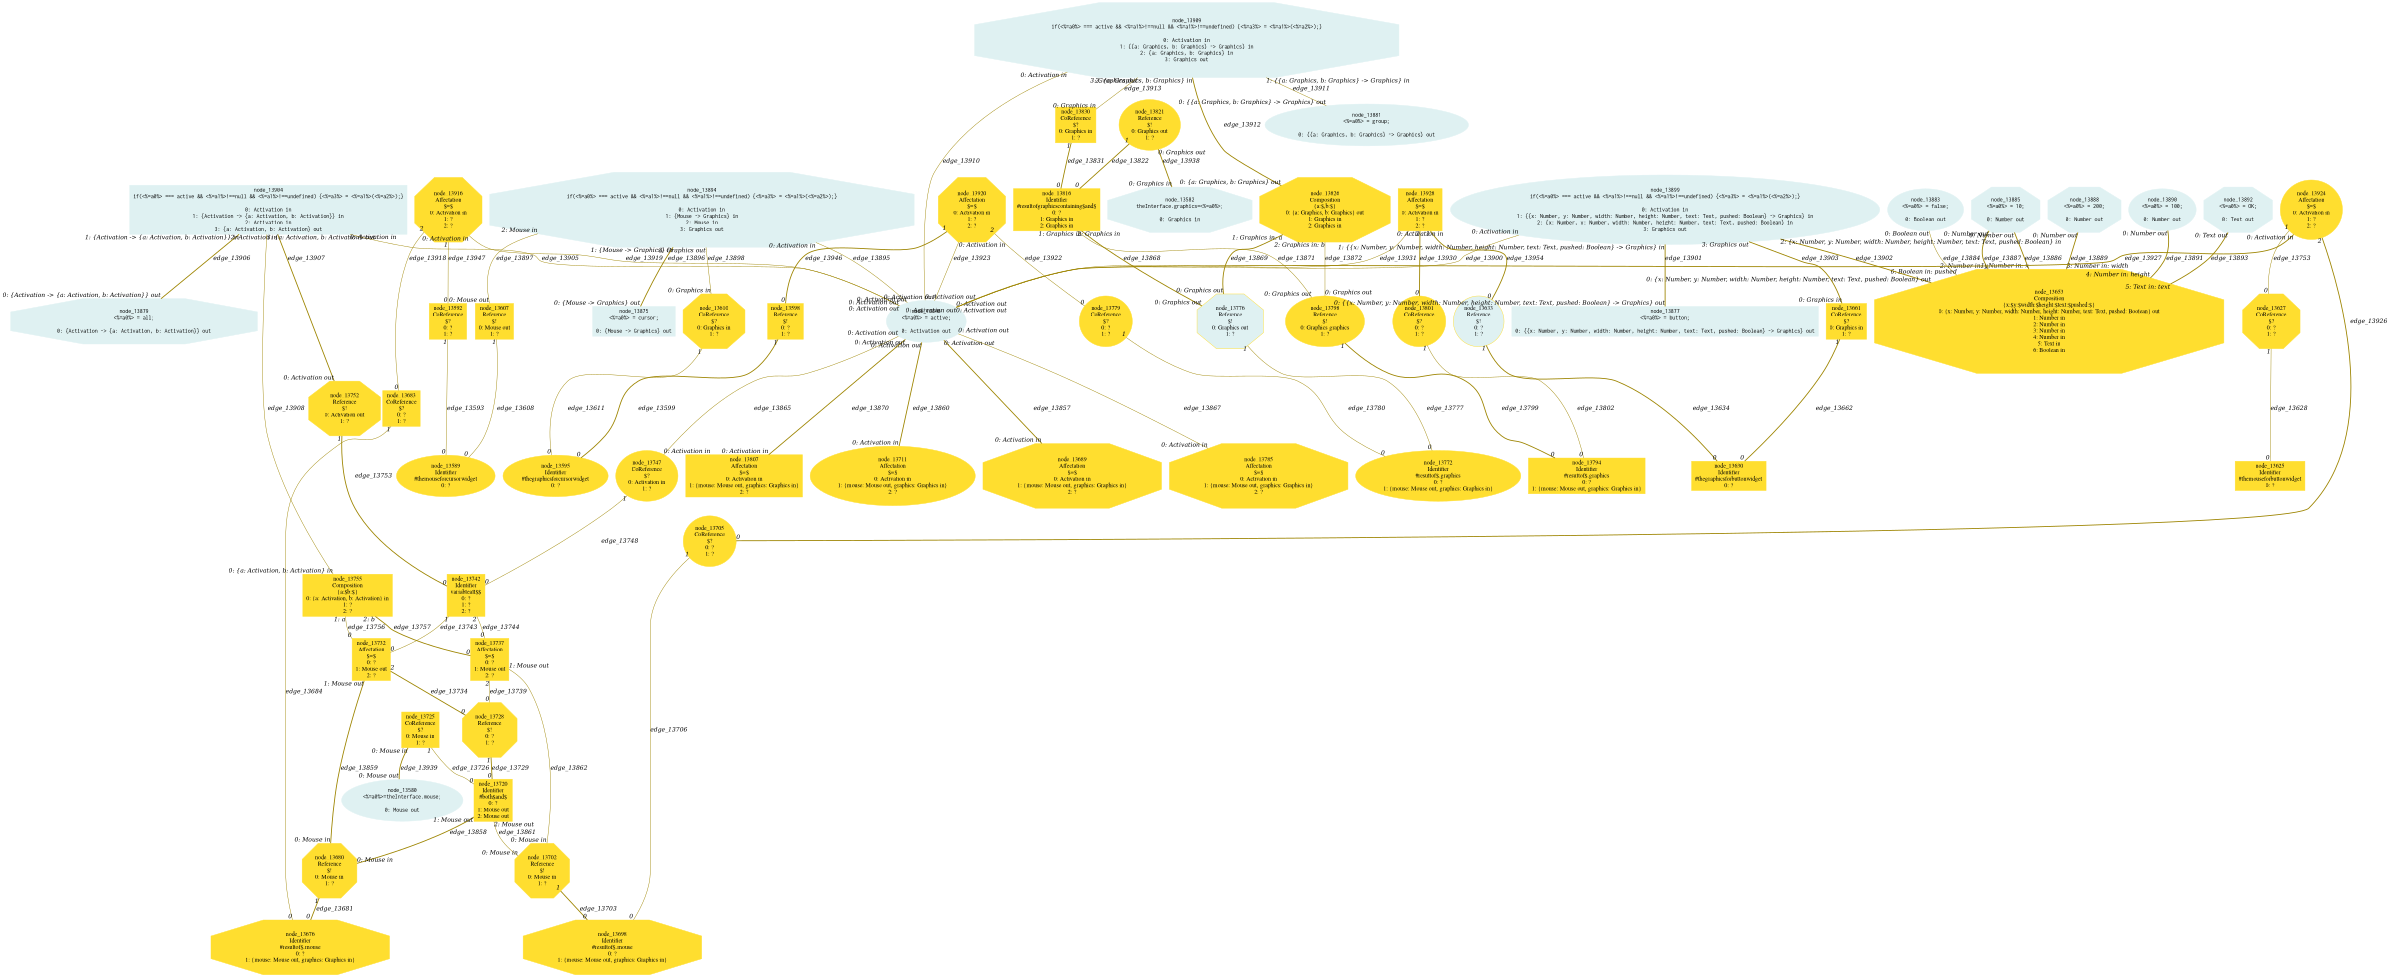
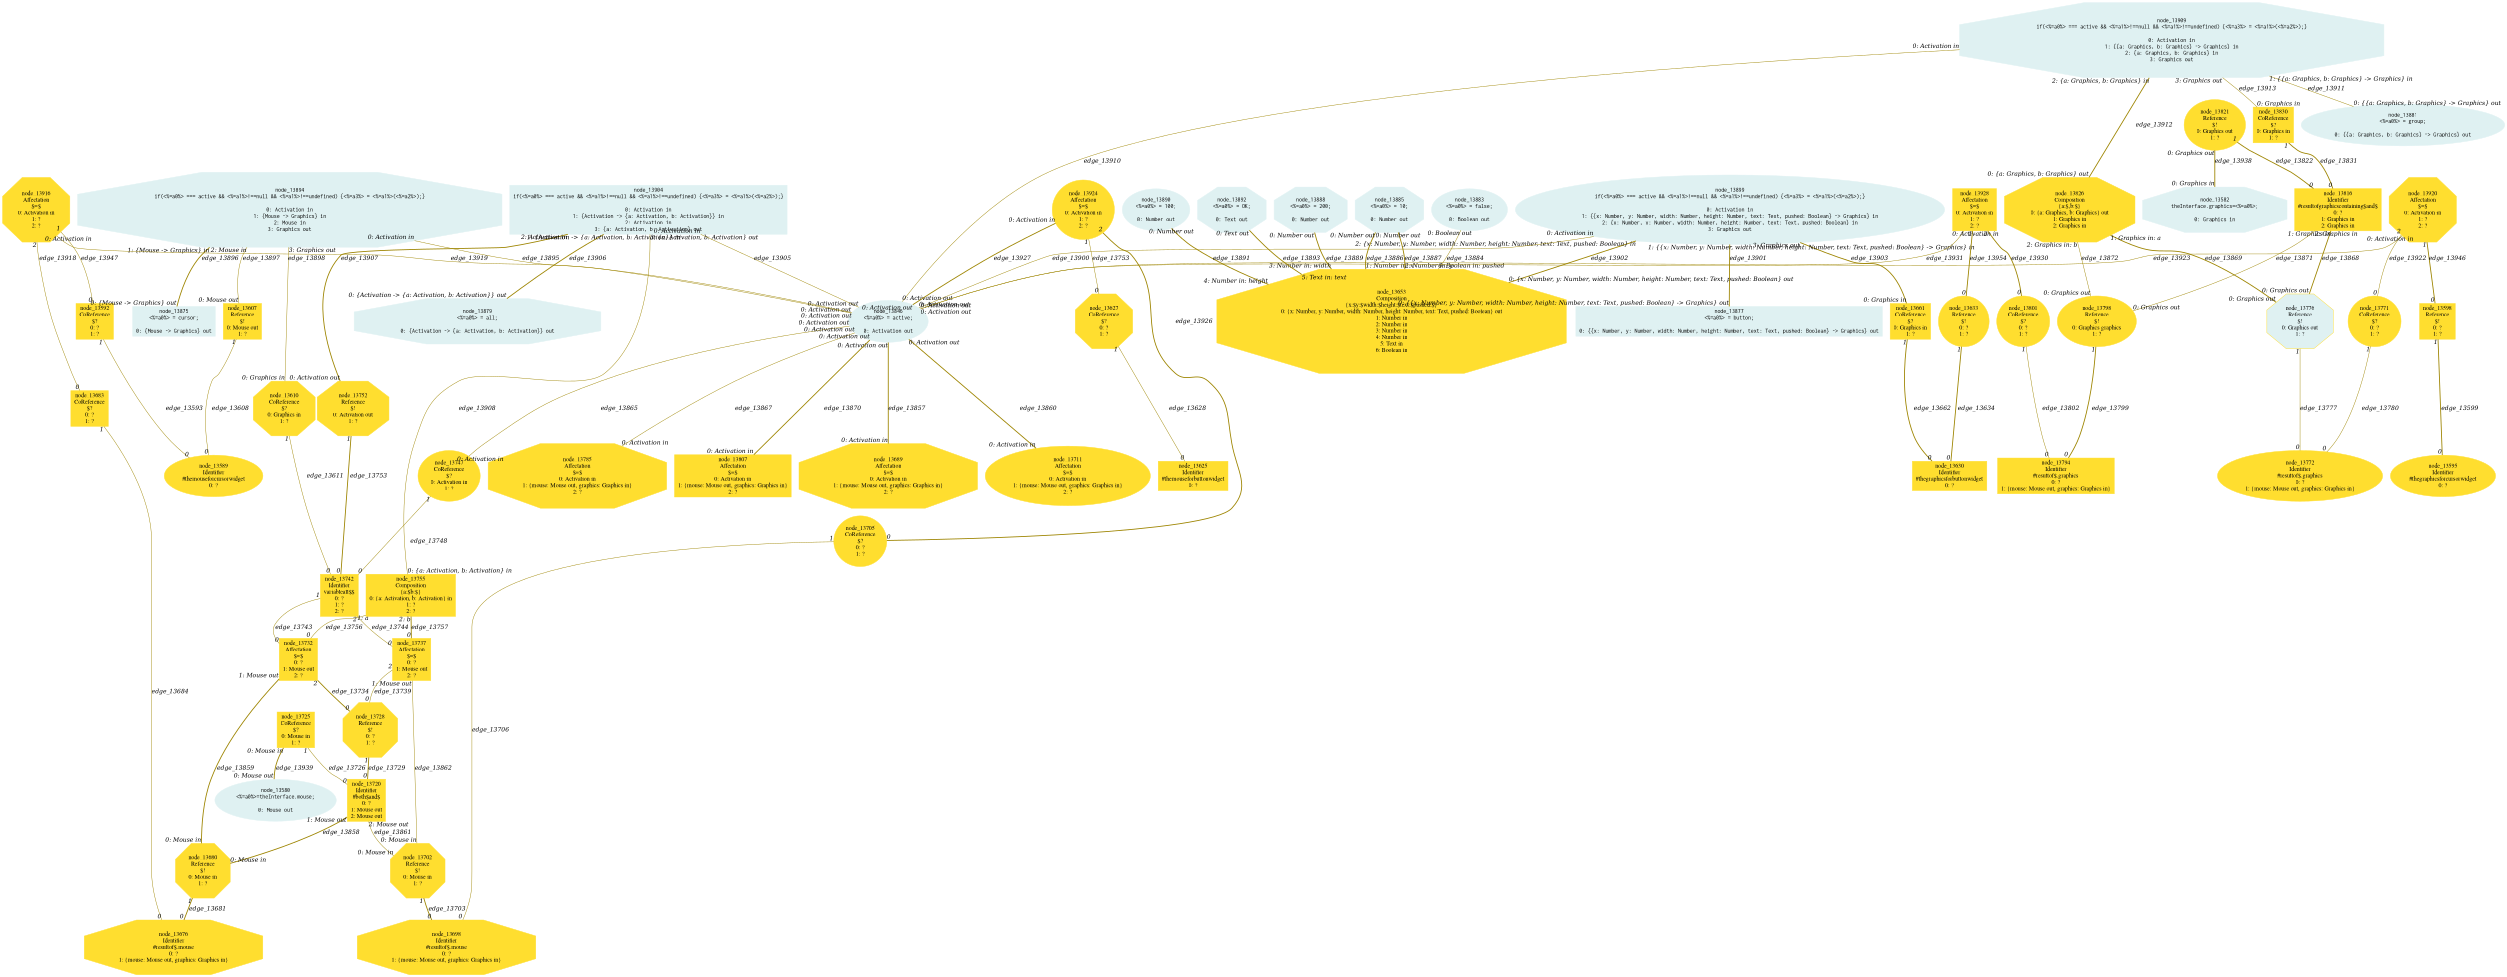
(1106, 321) -> (2375, 321)
(1479, 321) -> (1964, 321)
(601, 374) -> (306, 506)
